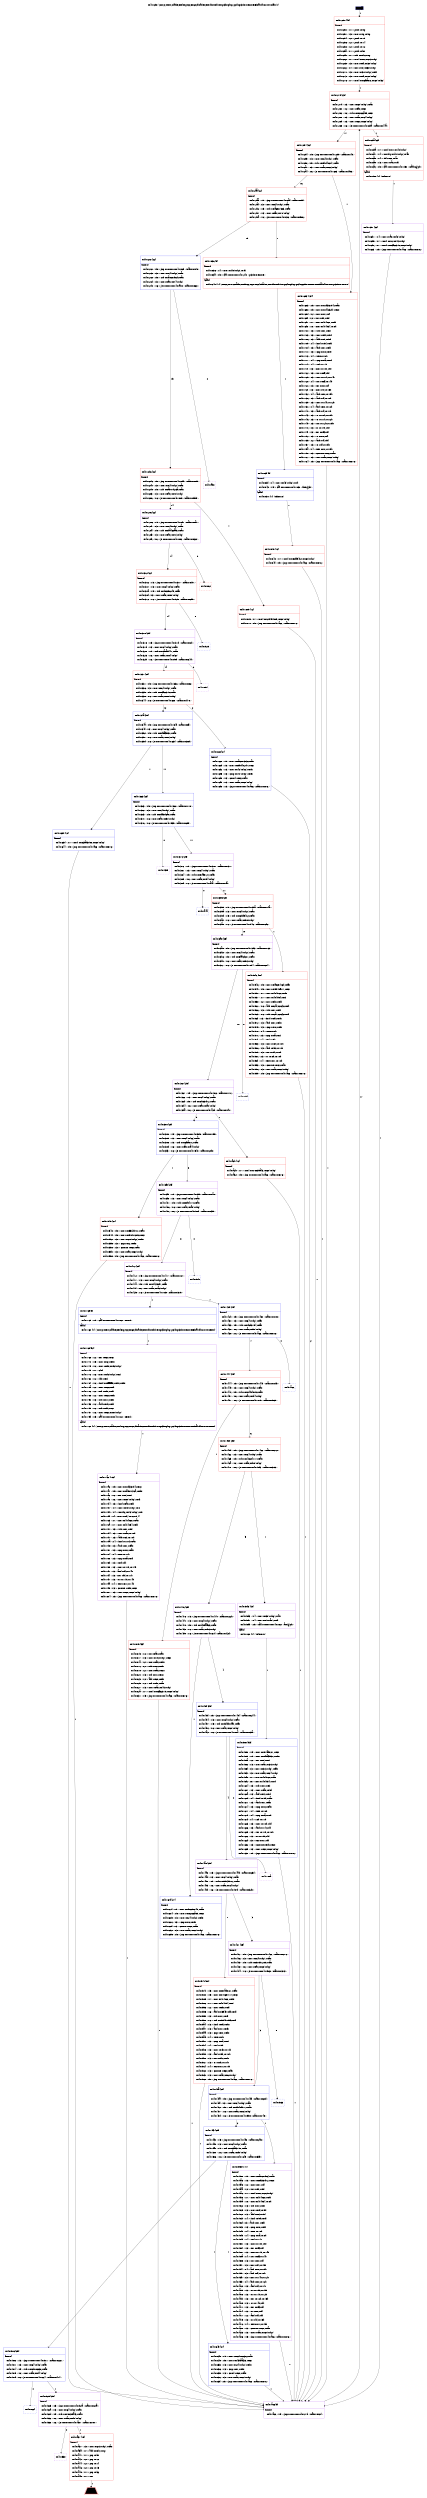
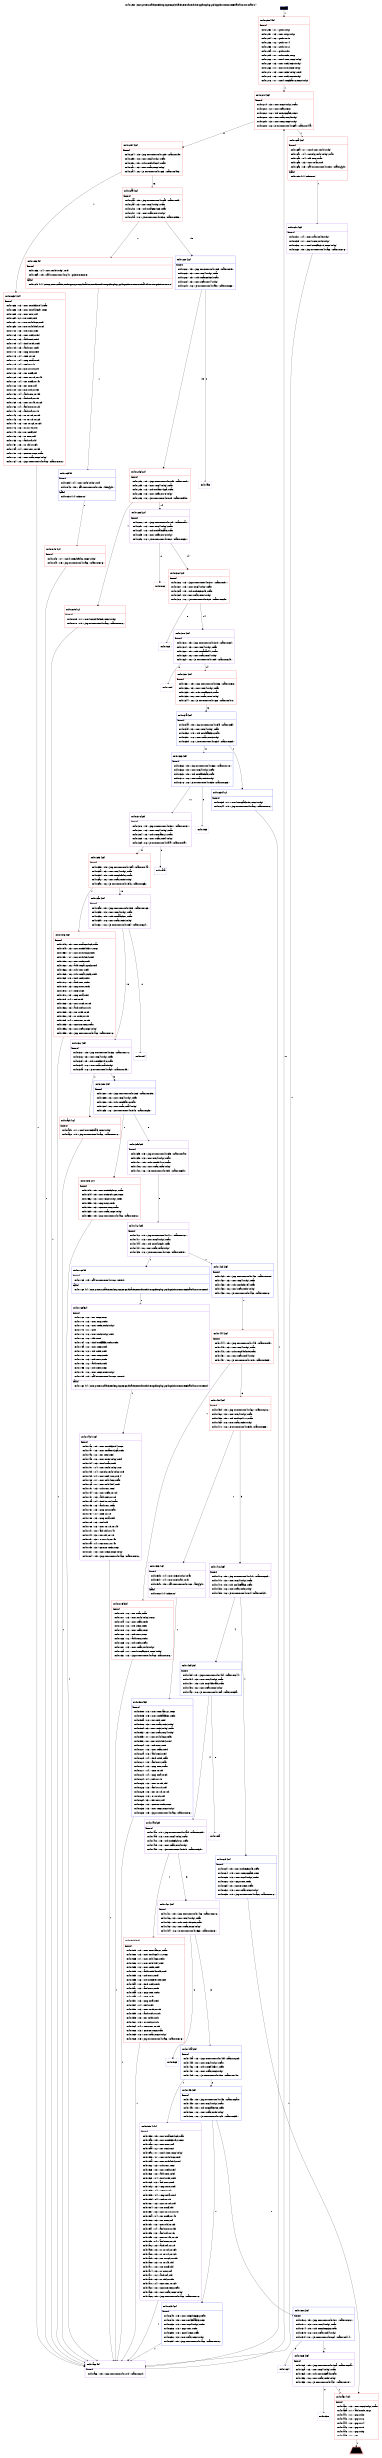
(240, 769) -> none
(195, 1280) -> none
(289, 1387) -> none
(191, 2197) -> (298, 2148)
